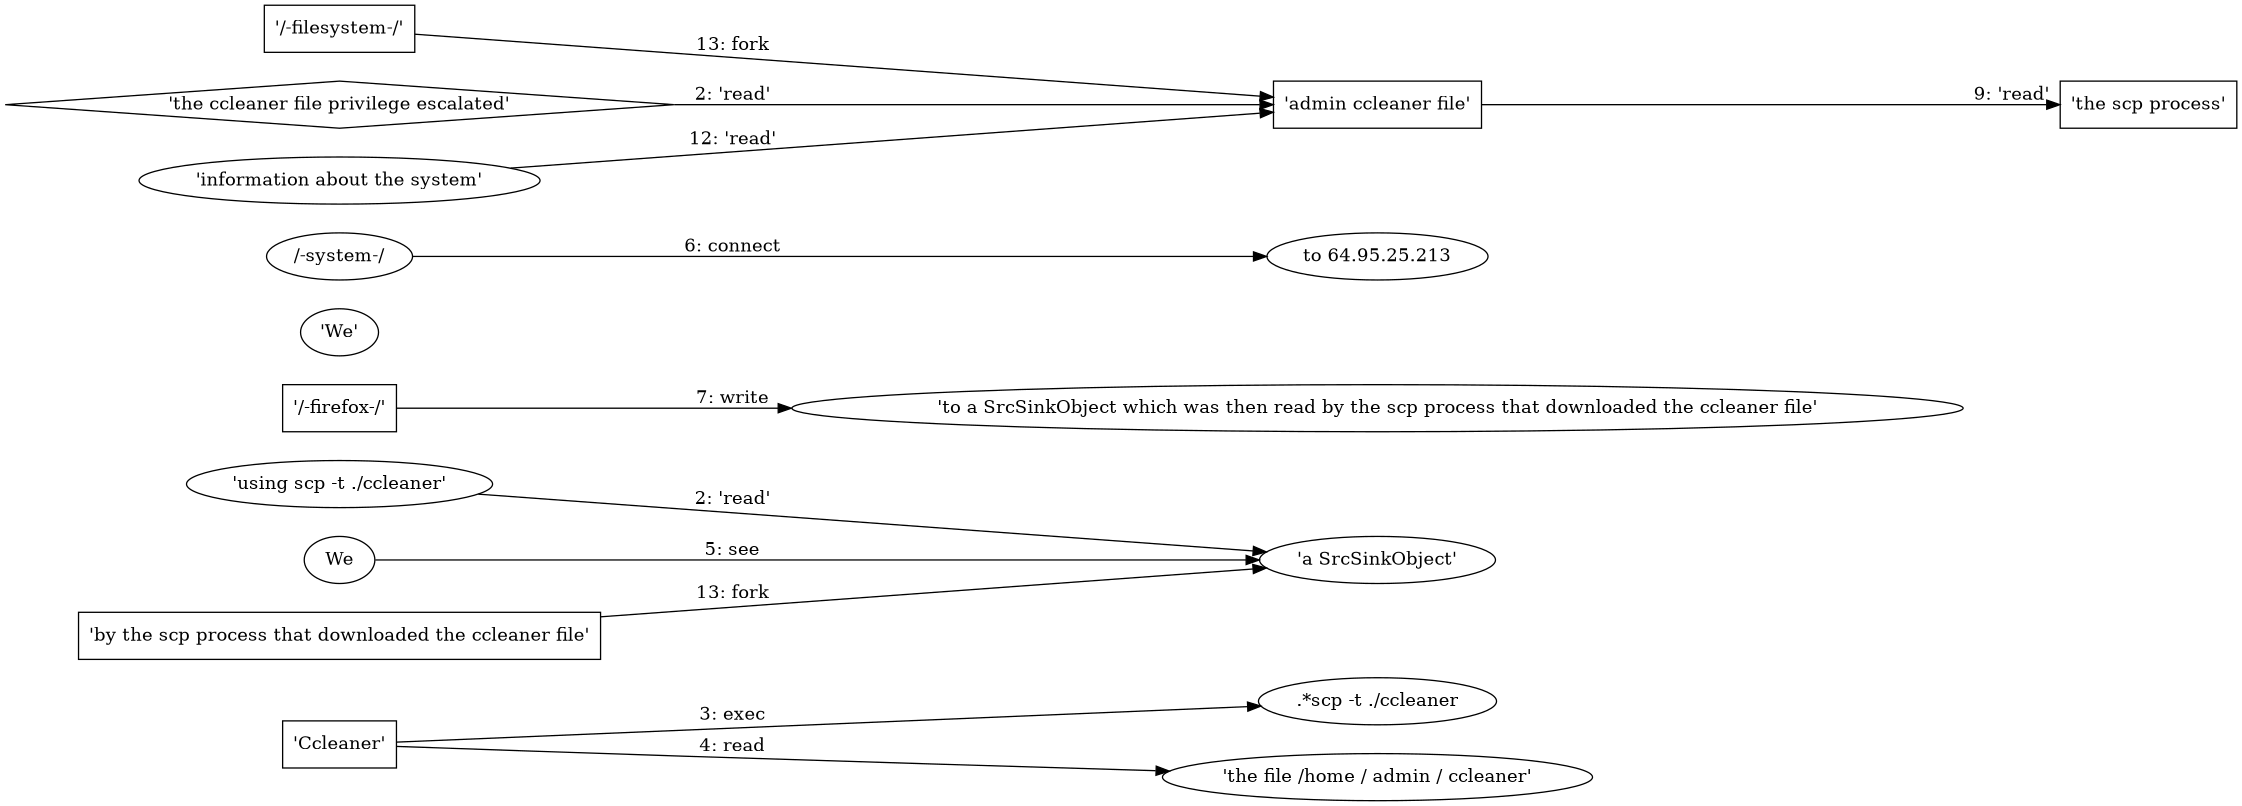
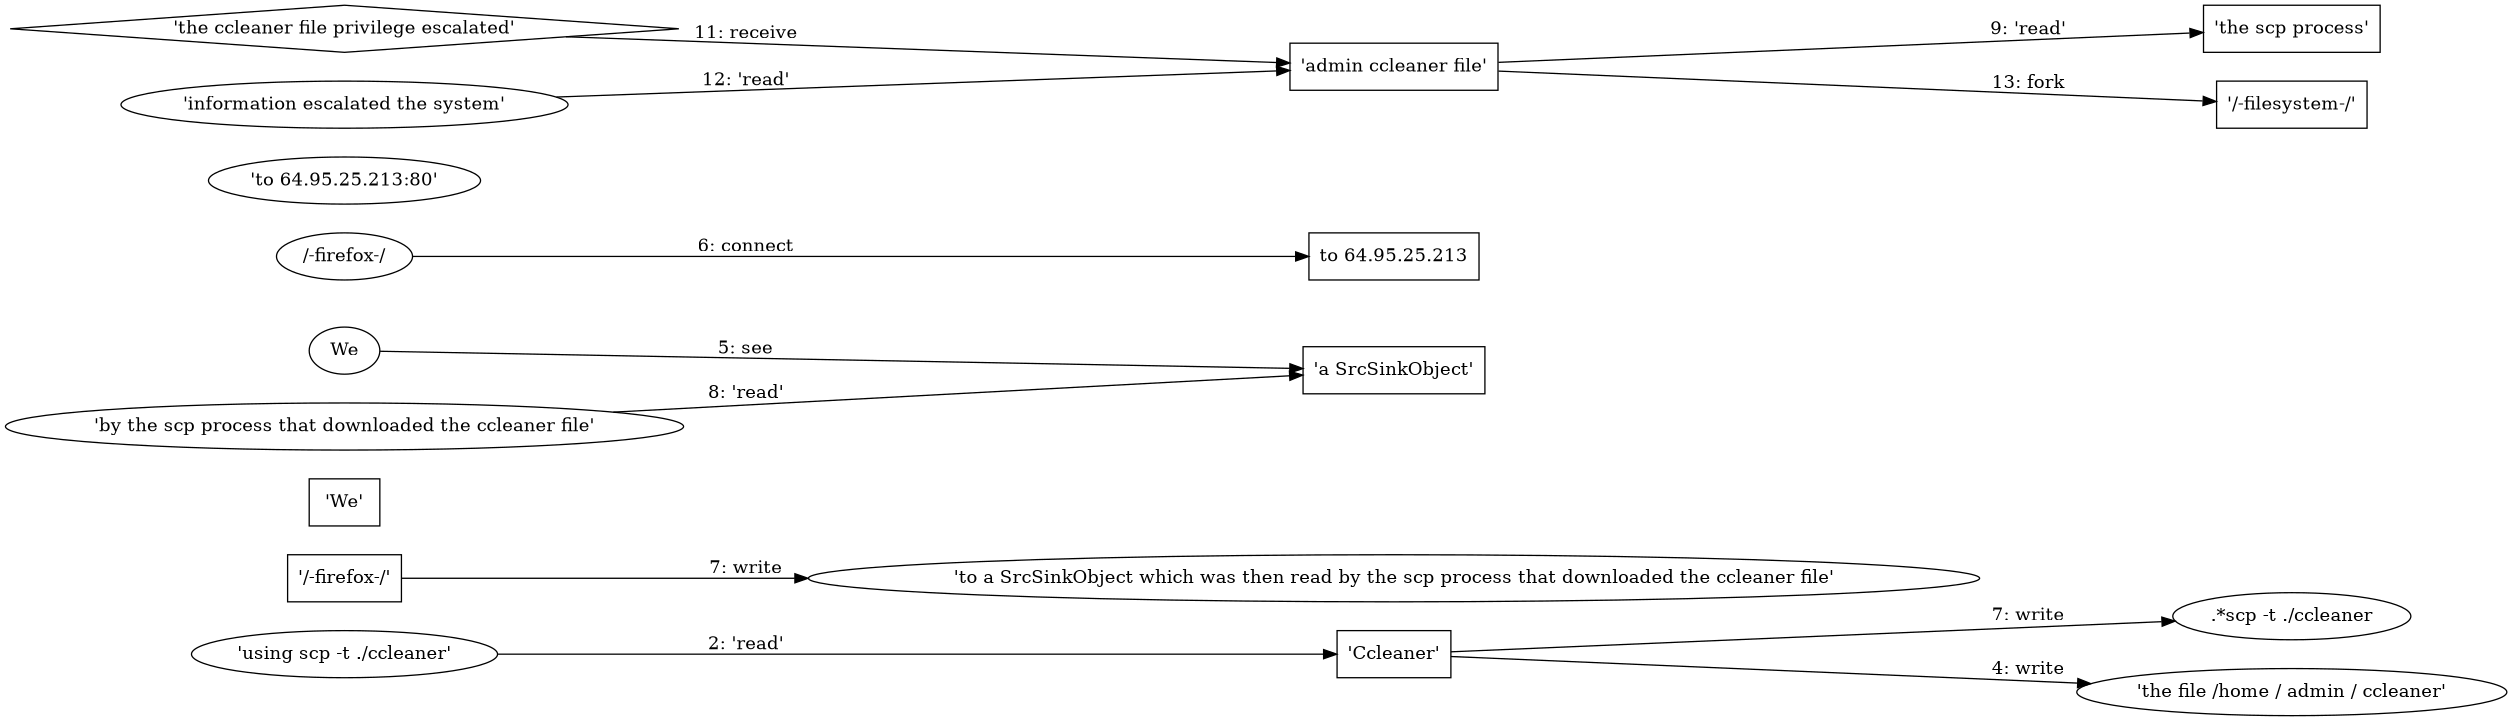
(837, 65) -> (1851, 86)
(733, 95) -> (746, 33)
(340, 181) -> (345, 105)
none -> (345, 181)
(340, 256) -> (345, 256)
(1378, 256) -> (1394, 256)
(340, 332) -> (345, 502)
(866, 523) -> (911, 654)
(1378, 560) -> (1394, 370)
(733, 593) -> (746, 393)
(340, 636) -> (345, 427)
(733, 715) -> (2028, 616)
(733, 746) -> (2028, 669)
